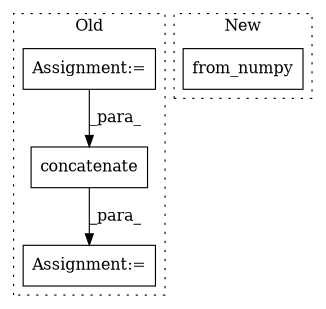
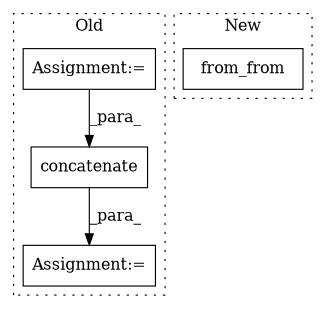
(243, 69) -> (243, 69)
